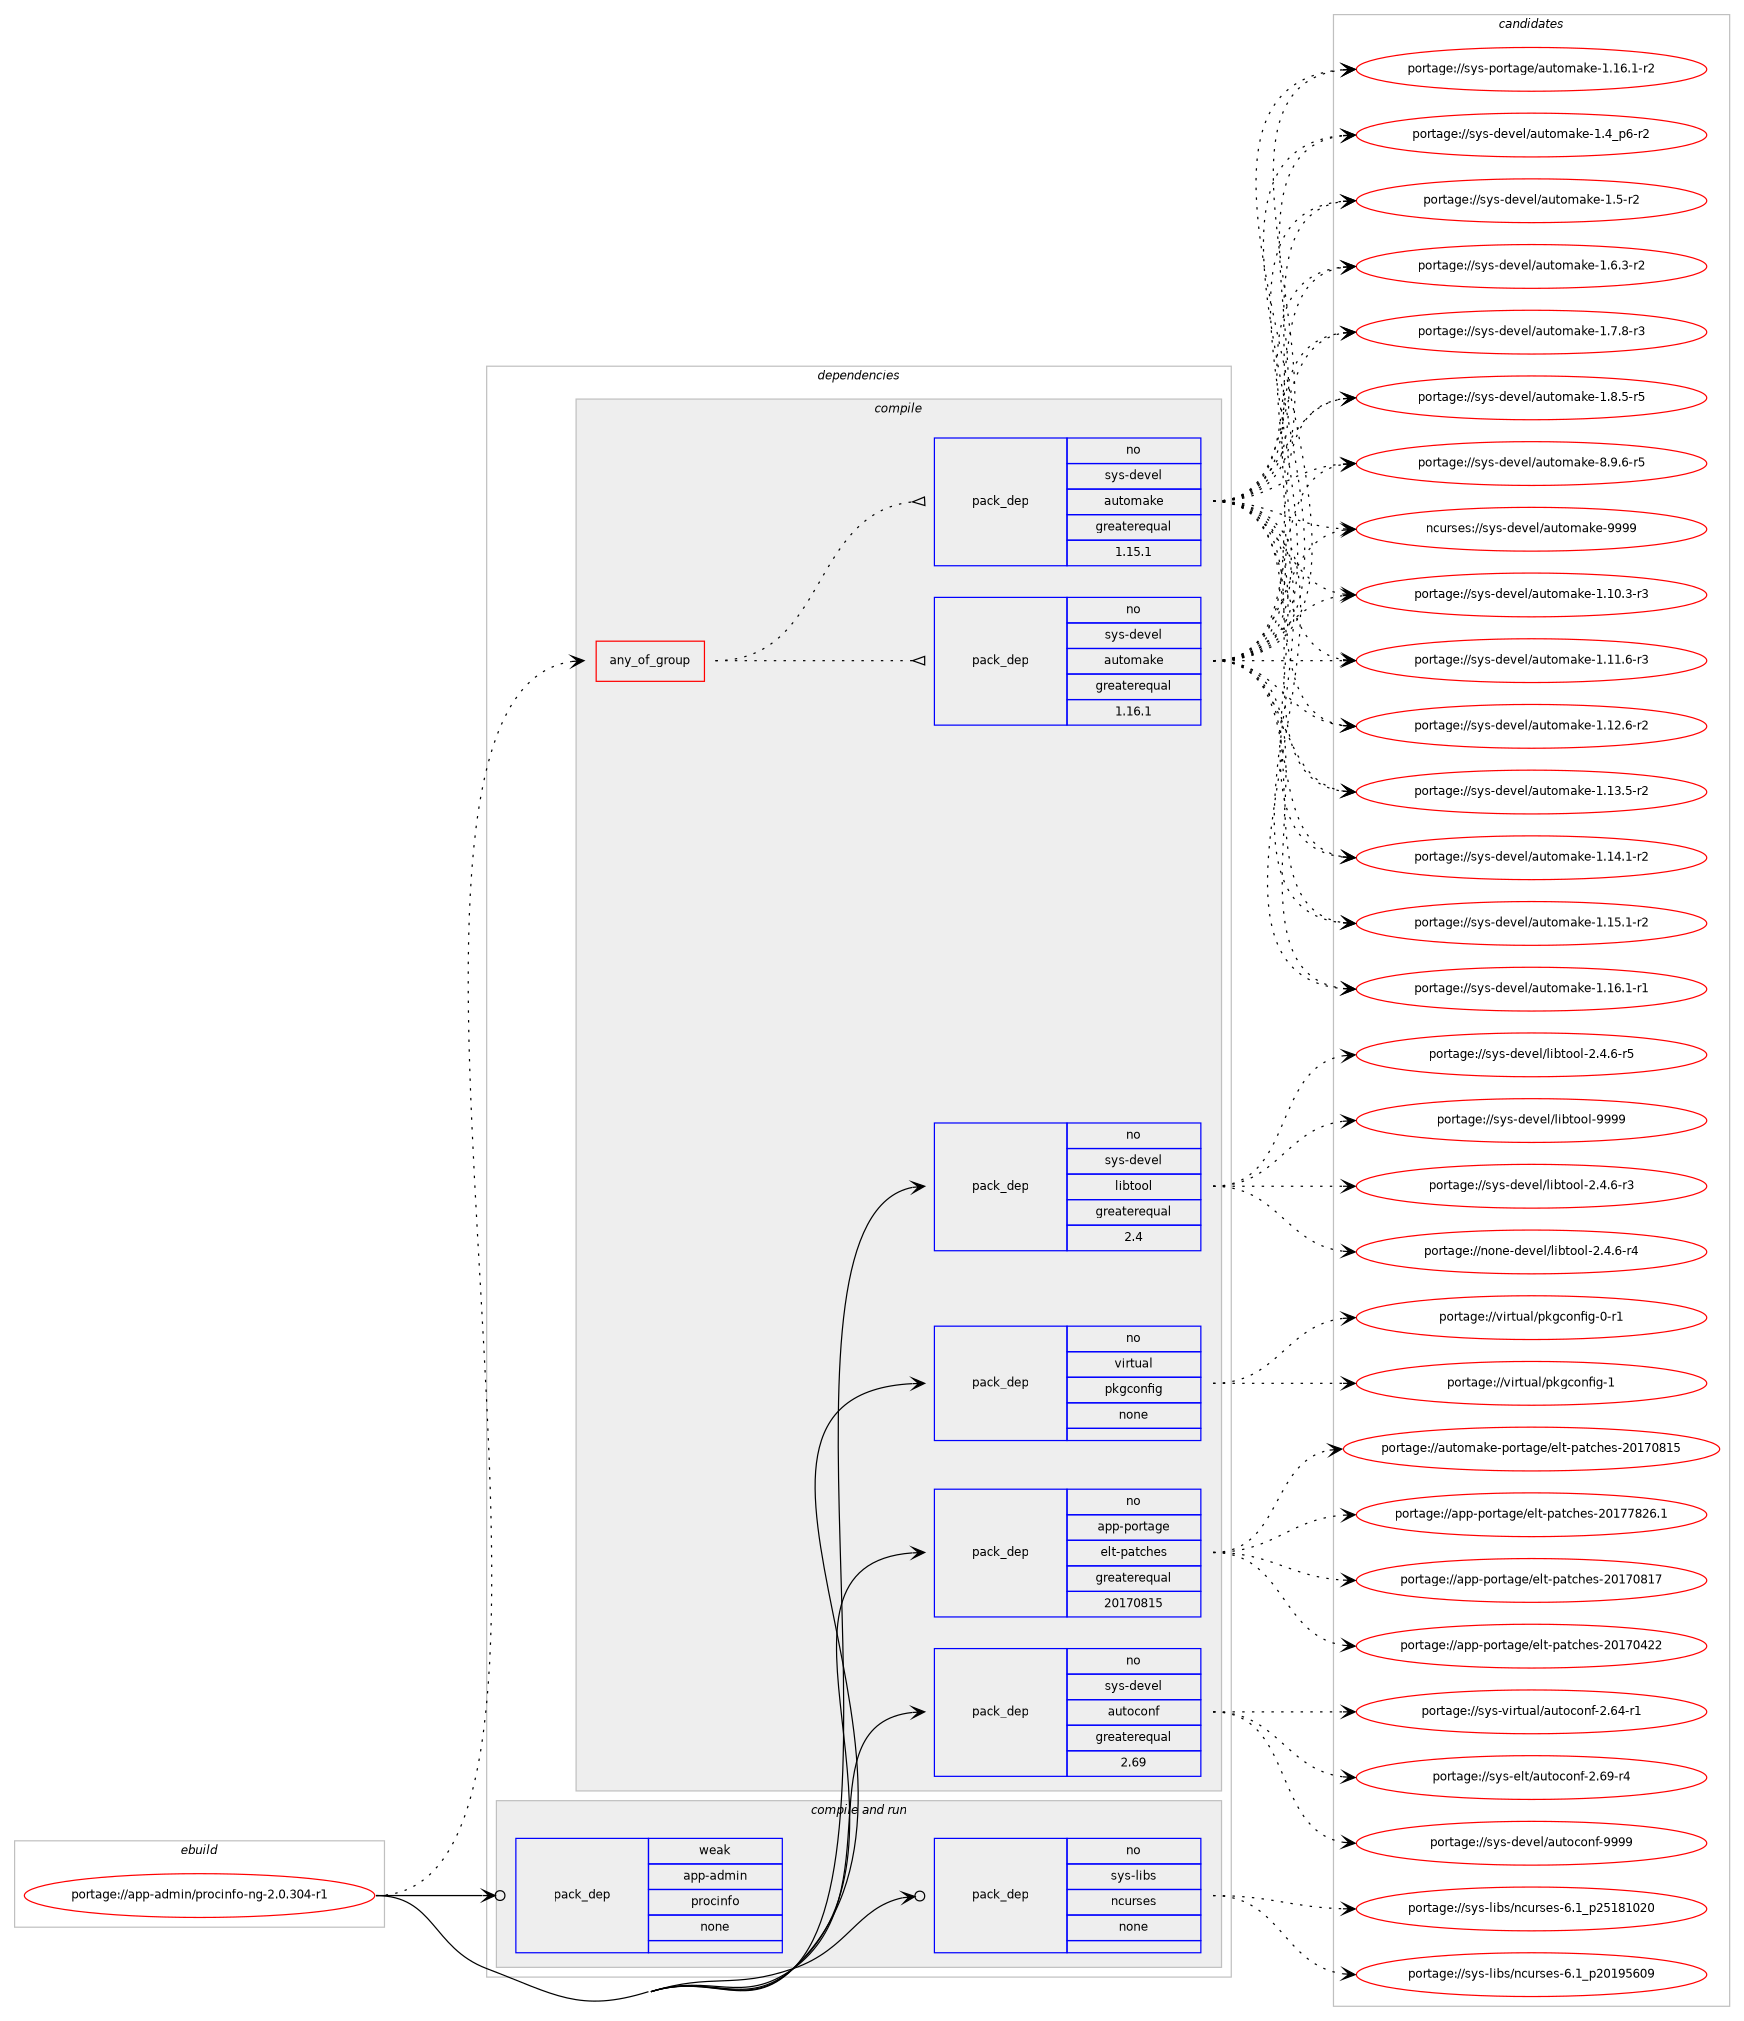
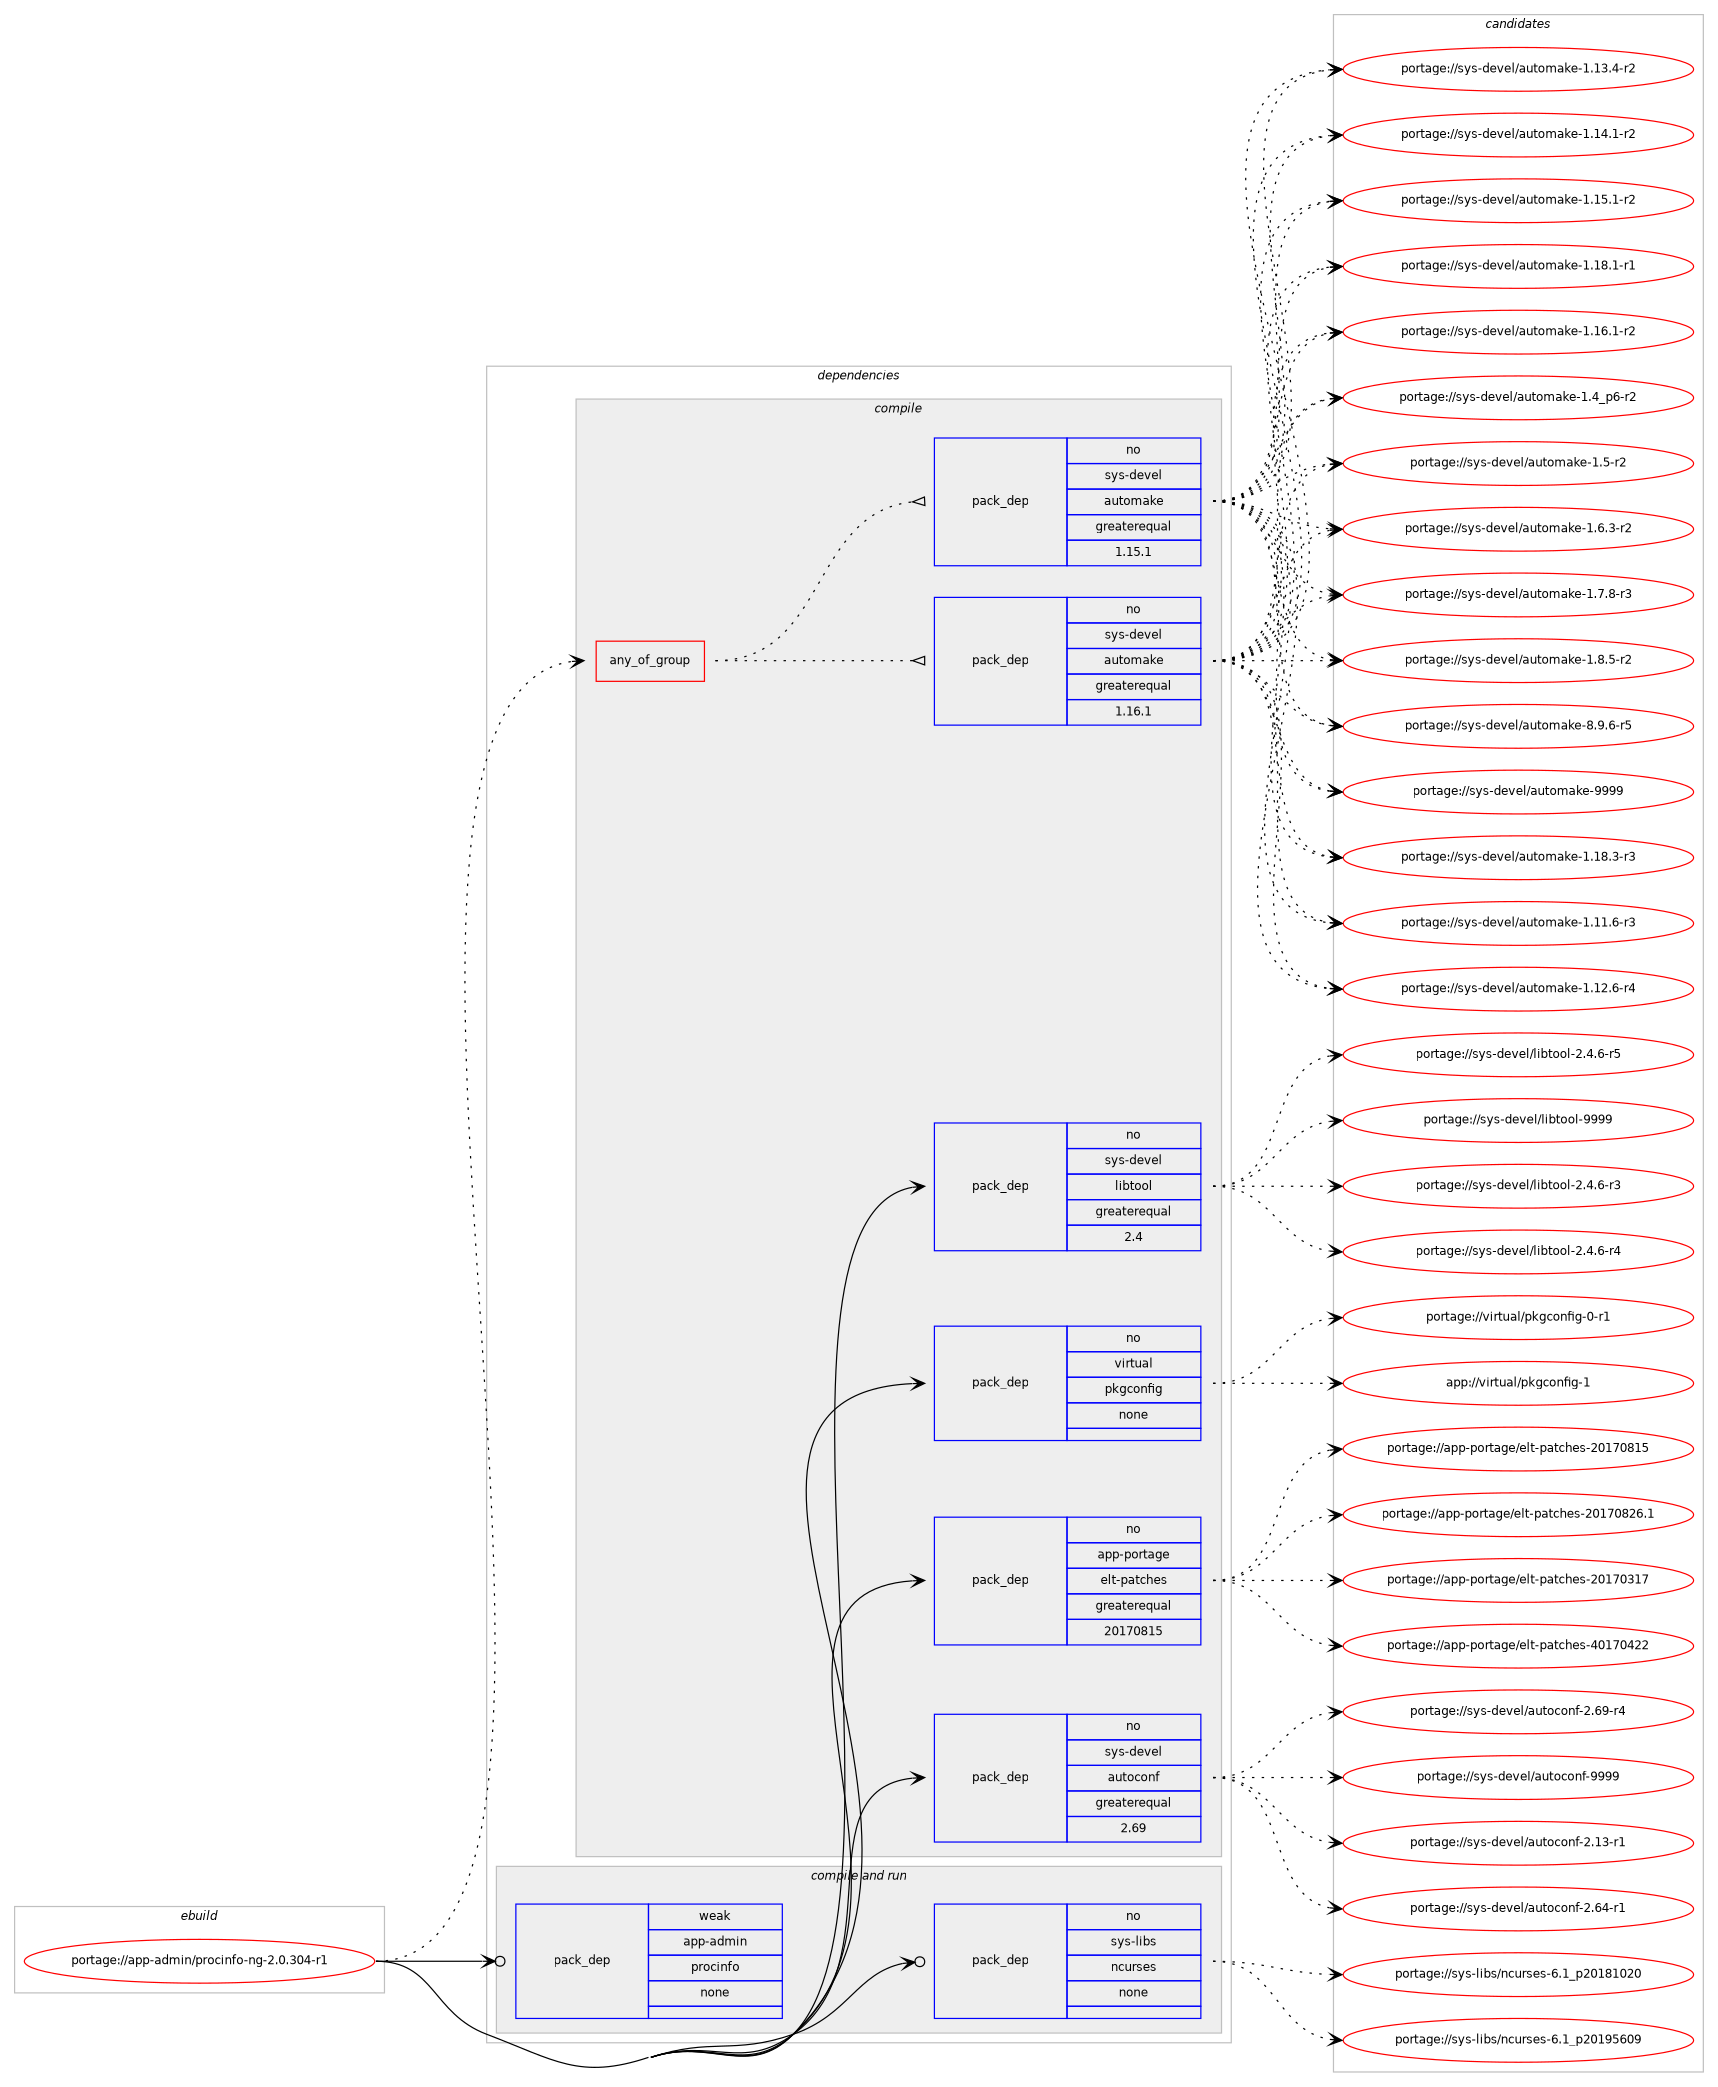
(1532, 69) -> (1518, 332)
(1532, 398) -> (1518, 661)
(1532, 529) -> (1518, 792)
(1532, 595) -> (1518, 858)
(1532, 726) -> (1518, 989)
(1532, 792) -> (1518, 69)
(1532, 989) -> (1518, 266)
(1532, 1252) -> (1518, 1252)
(1532, 1383) -> (1518, 1383)
(1532, 1449) -> (1518, 1449)
(1532, 1515) -> (1518, 1515)
(1532, 1580) -> (1518, 1580)
(1532, 1646) -> (1518, 1646)
(1532, 1712) -> (1518, 1909)
(1532, 1778) -> (1518, 1712)
none -> (1518, 1843)
(1532, 1909) -> (1518, 1975)
